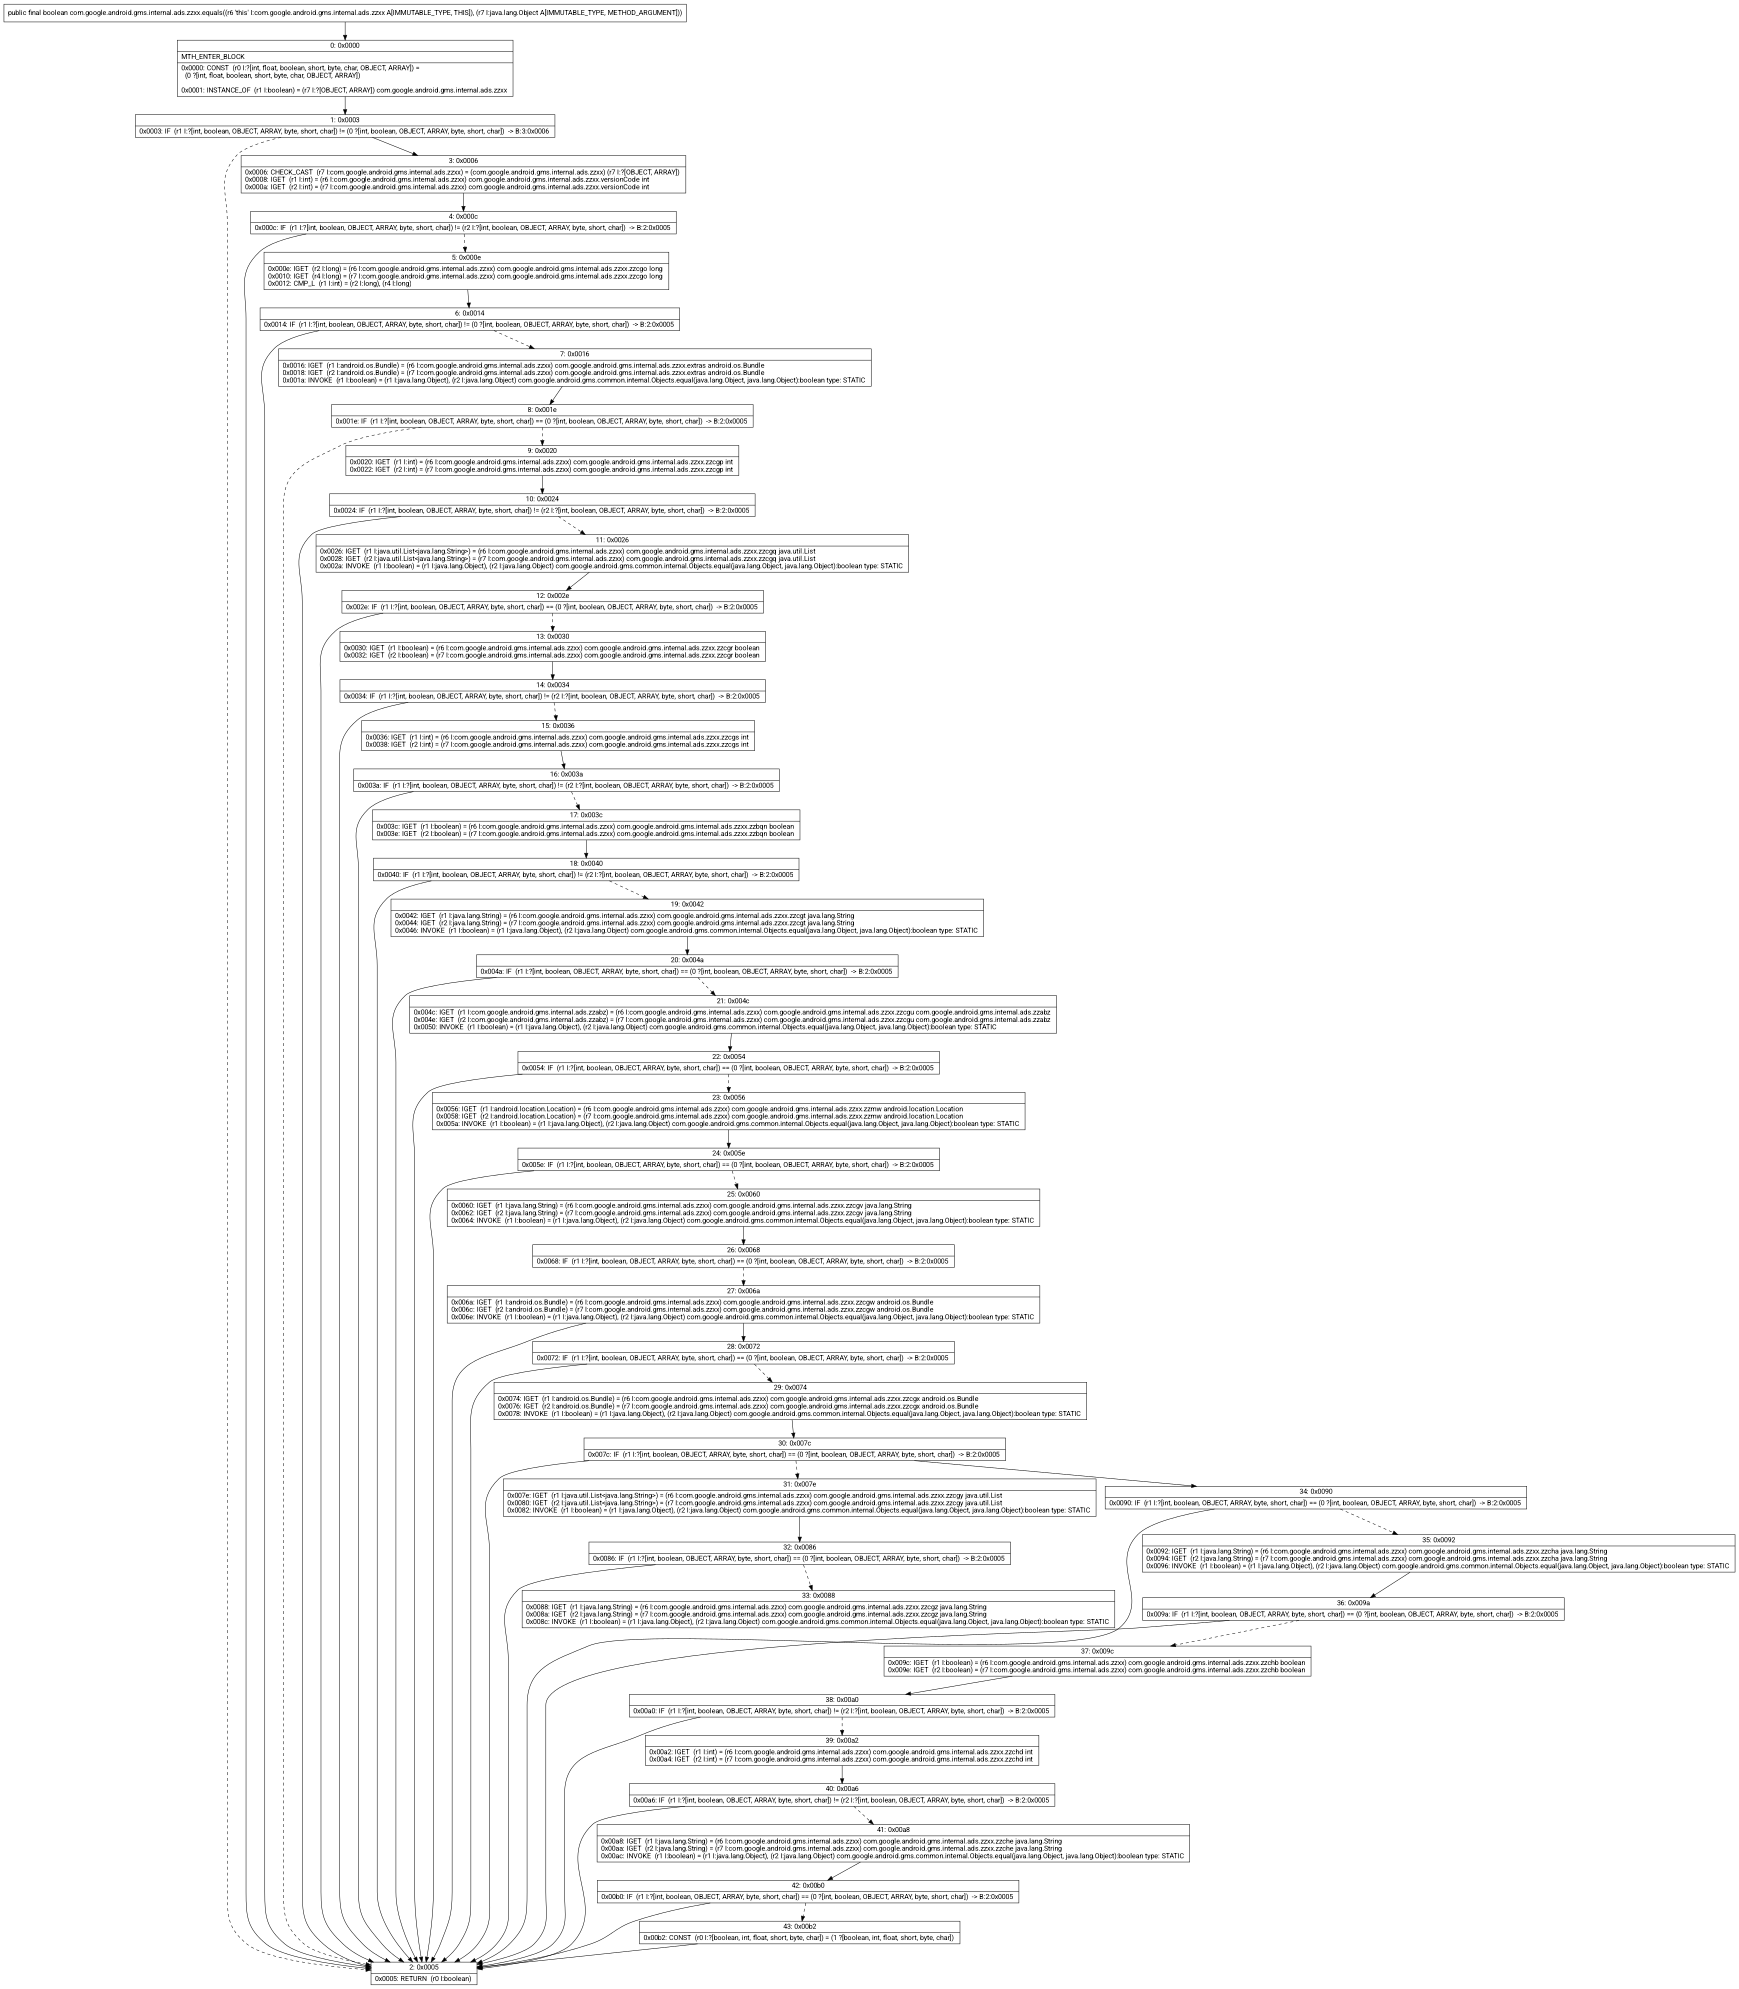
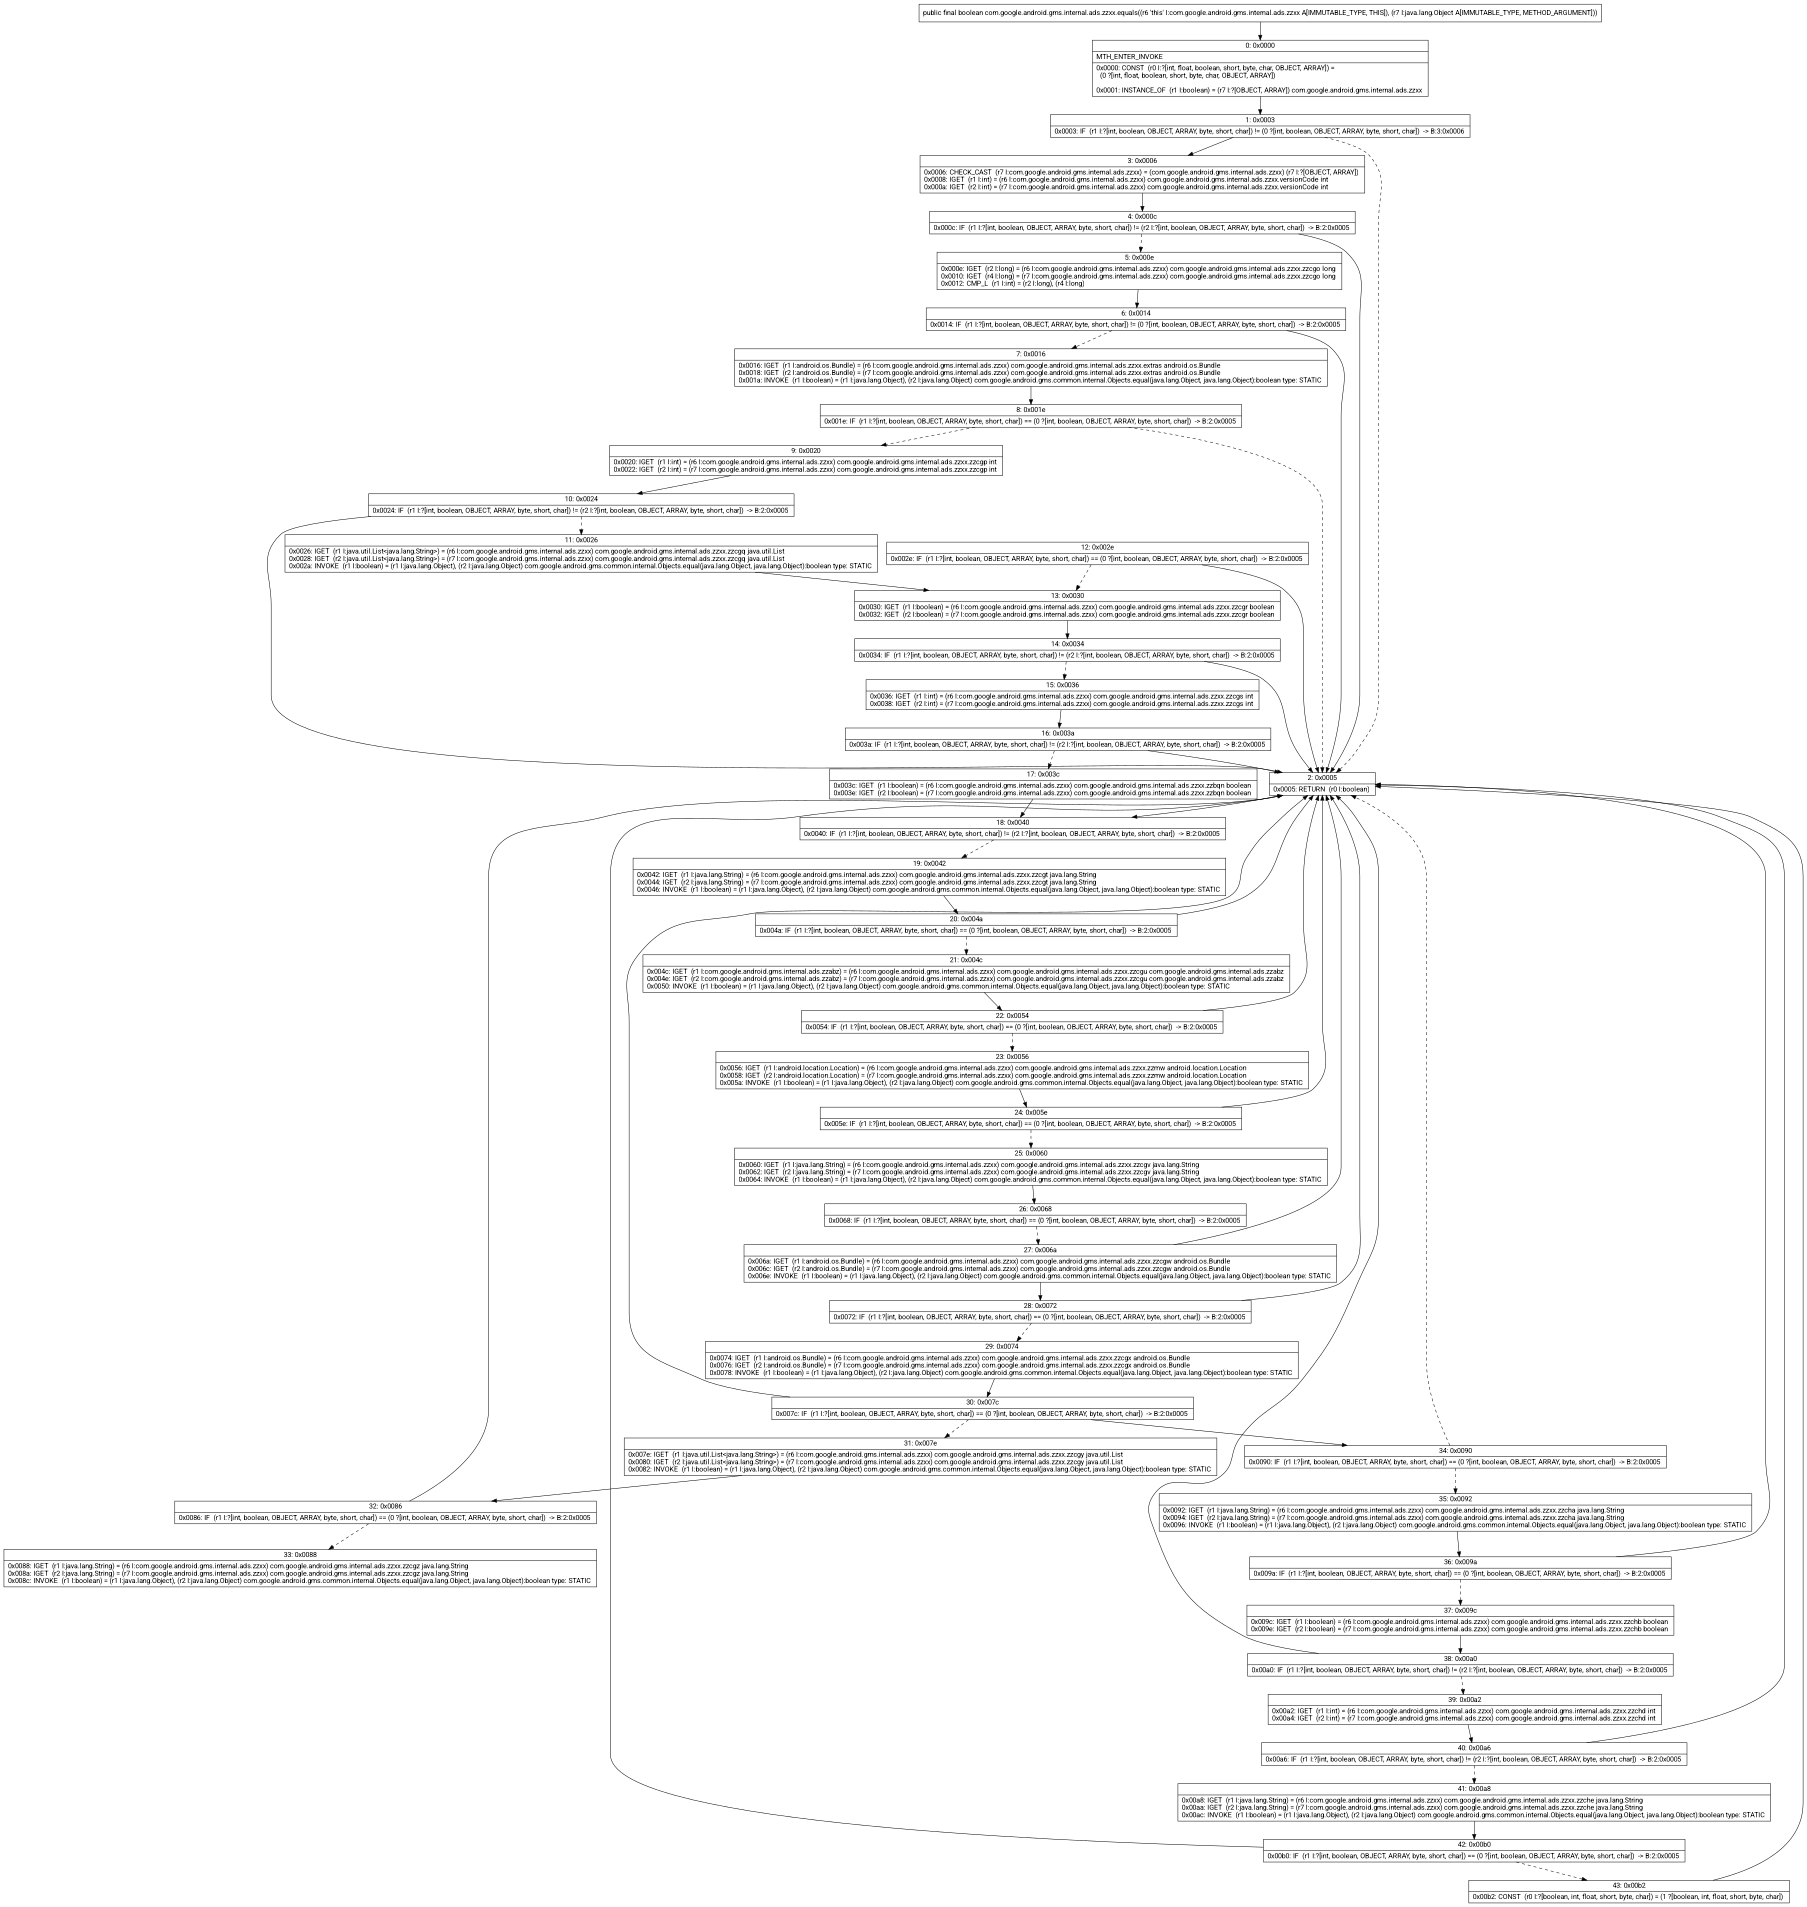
(213, 57) -> (1130, 57)
(580, 580) -> (839, 581)
(377, 1407) -> (1195, 810)
(761, 1640) -> (1426, 1107)
